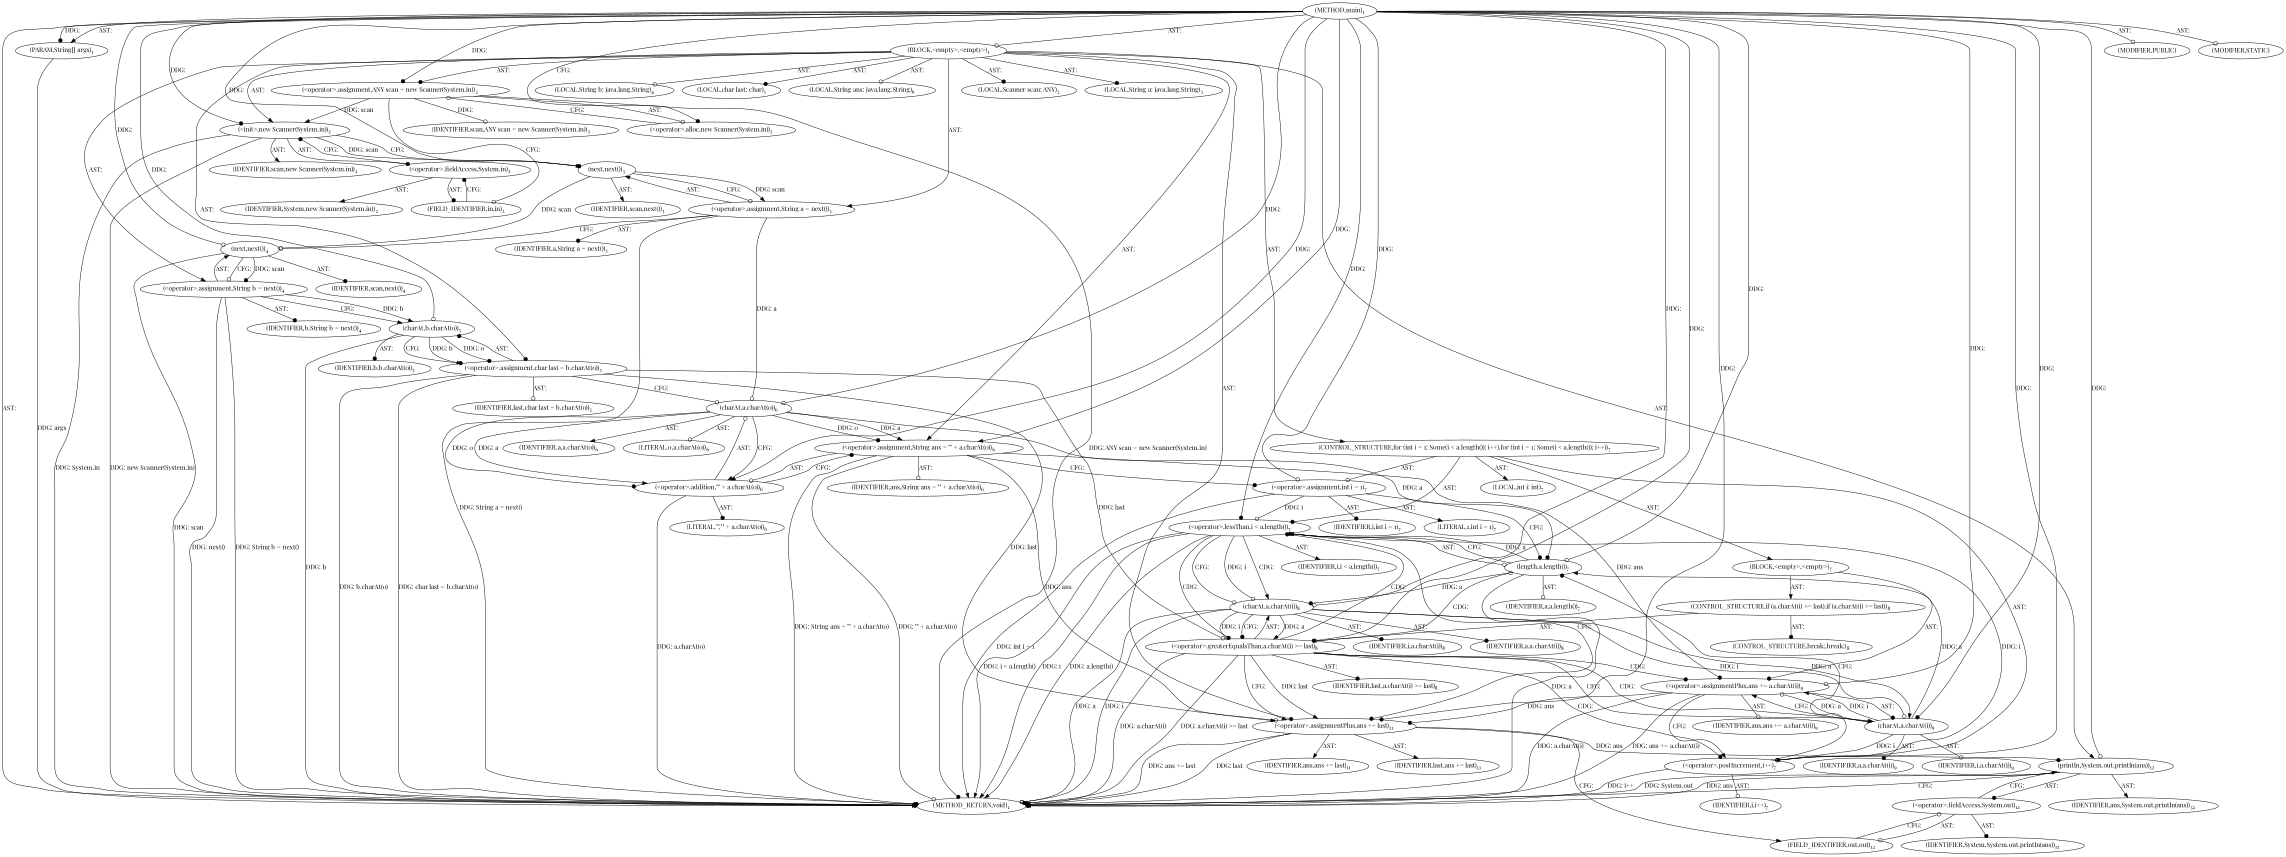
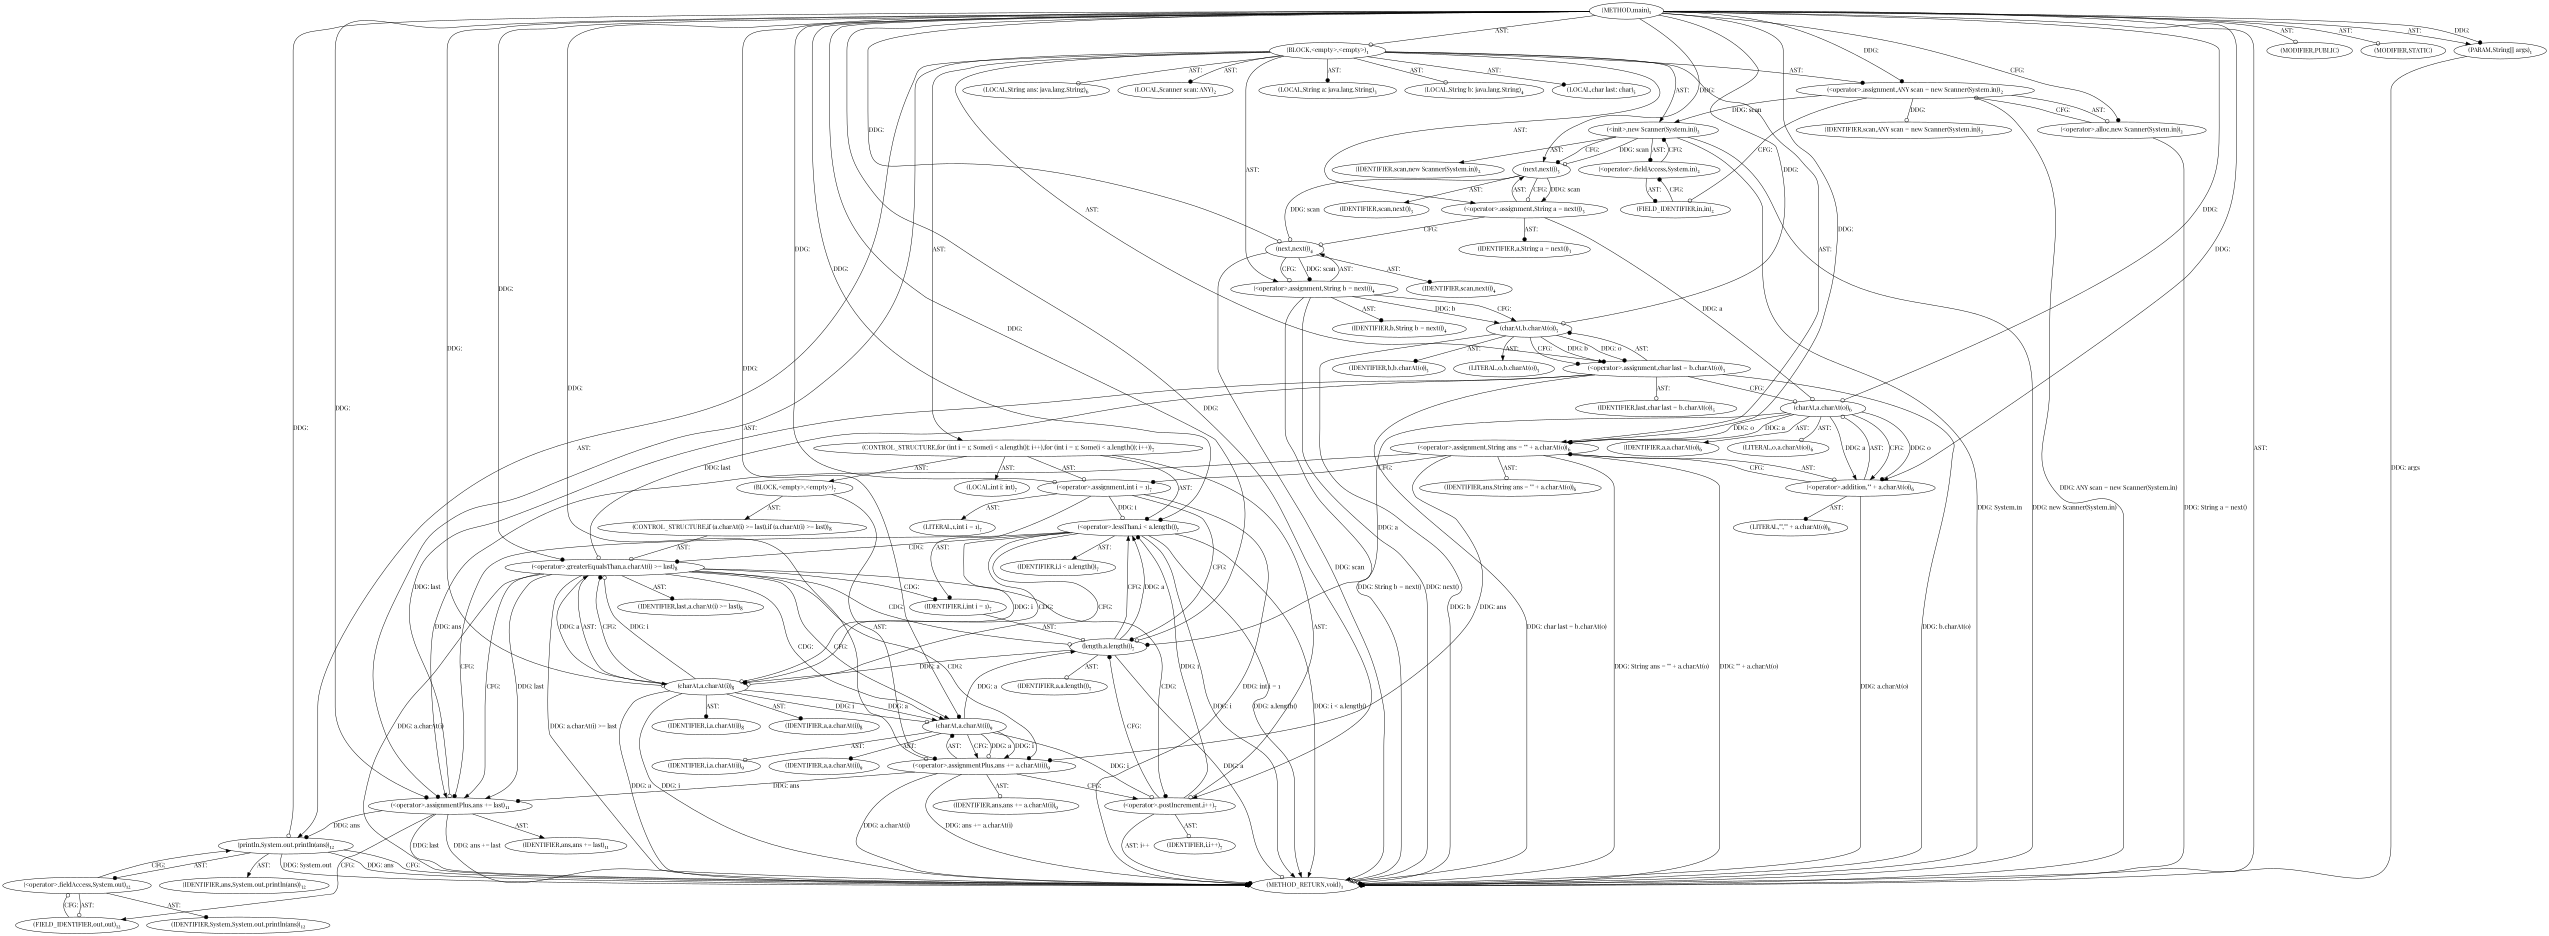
(675, 13) -> none
(312, 210) -> none
none -> (1504, 369)
(1435, 546) -> (1032, 627)
(1399, 577) -> (819, 577)
(484, 593) -> (2141, 868)
(1791, 647) -> none
(1438, 766) -> none
(1621, 786) -> (1138, 846)
(2057, 845) -> (303, 925)
